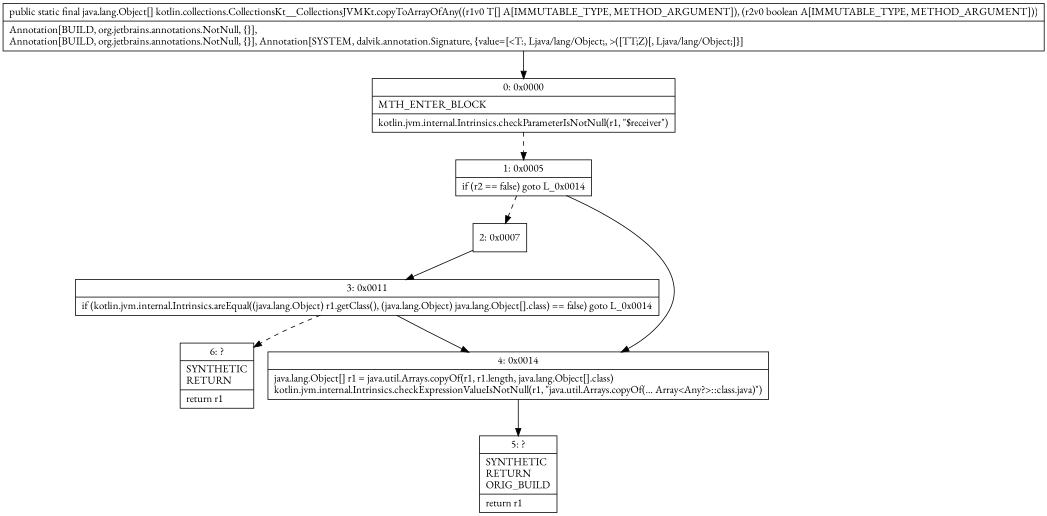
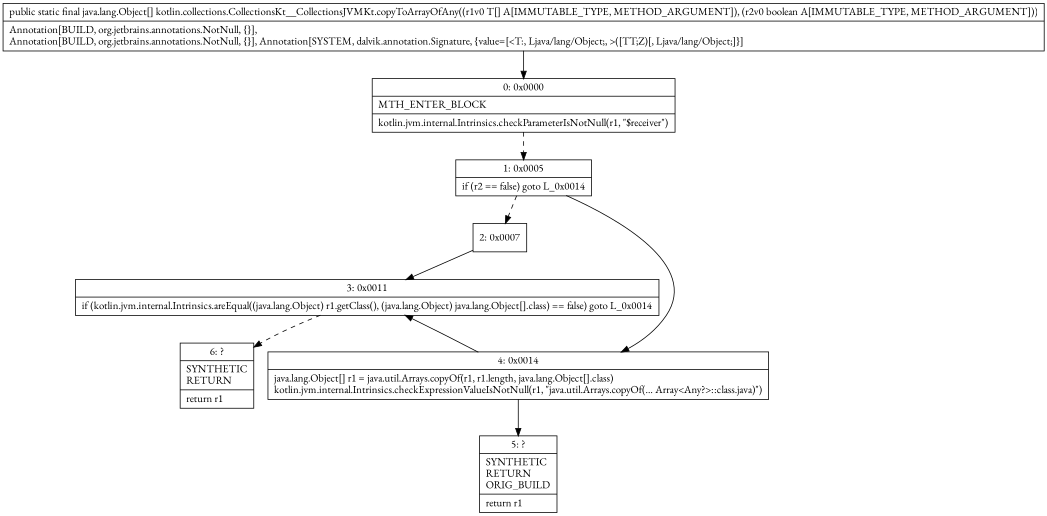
(429, 332) -> (445, 335)
